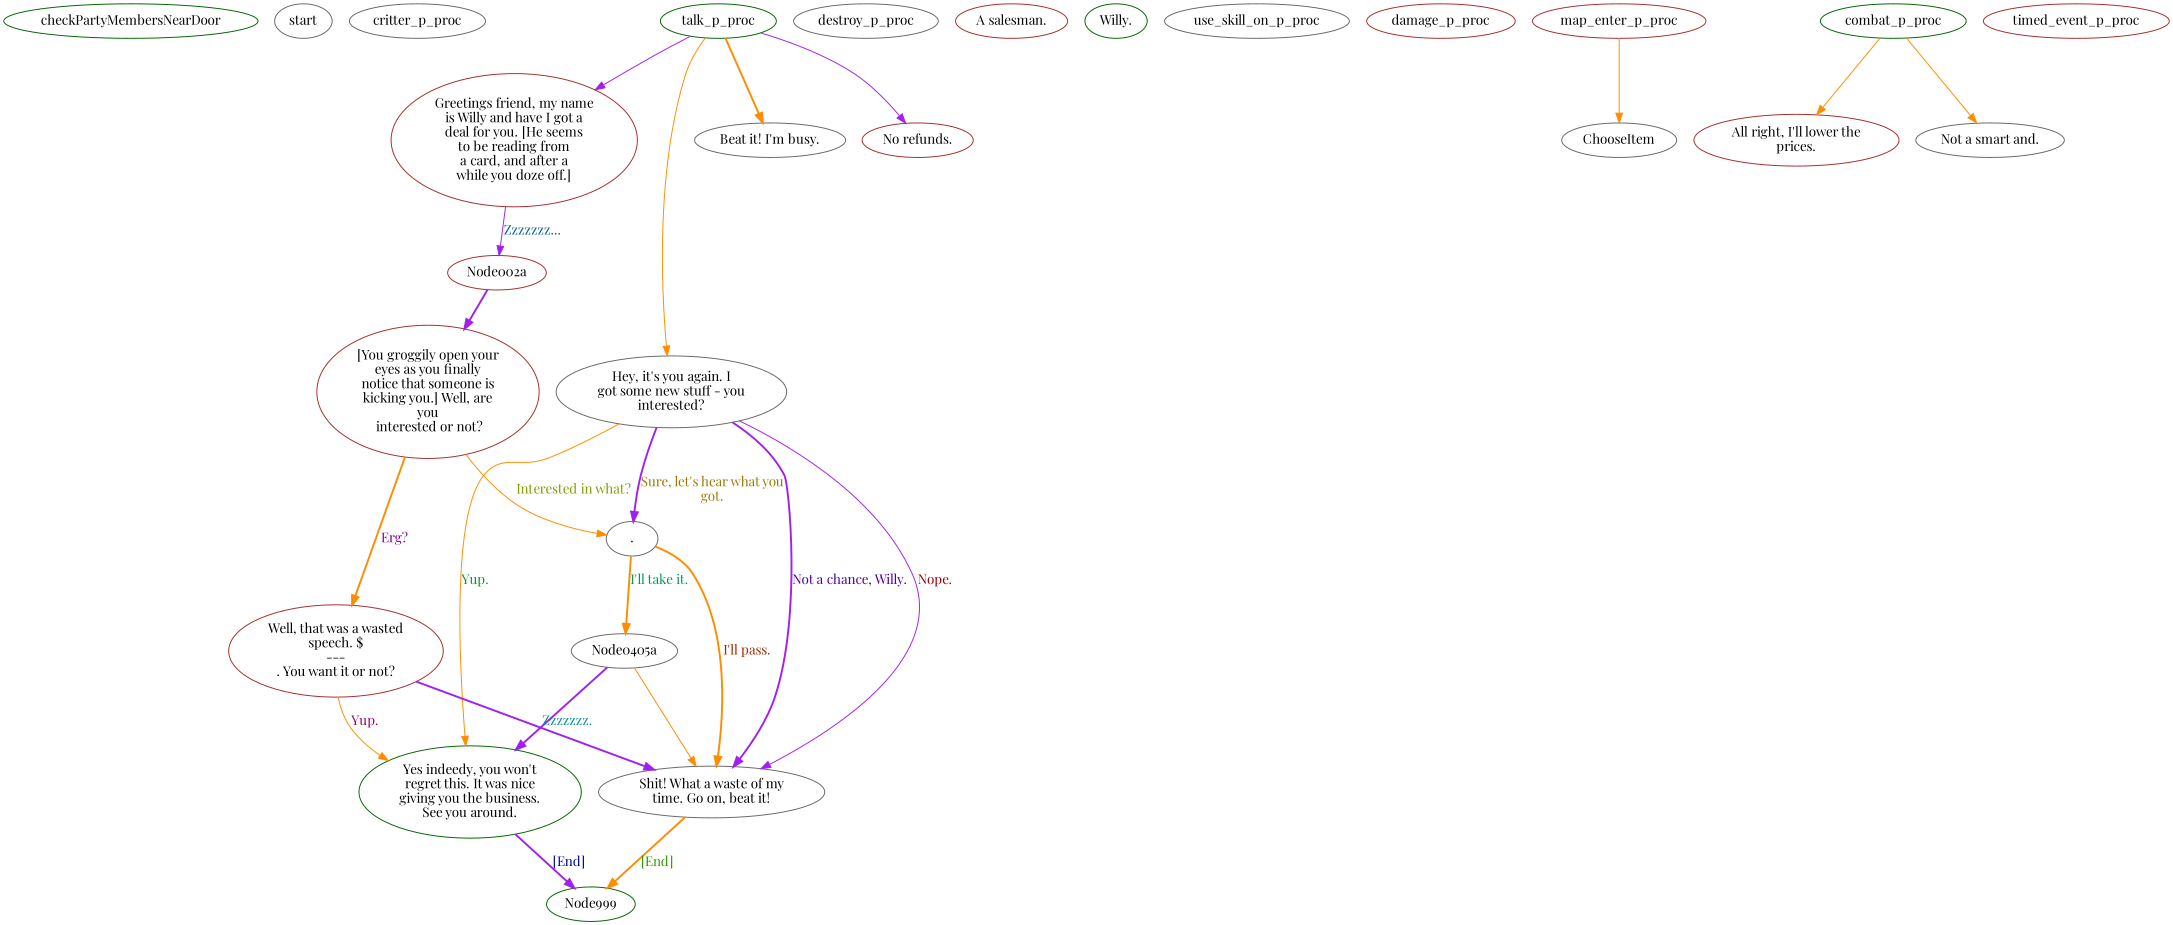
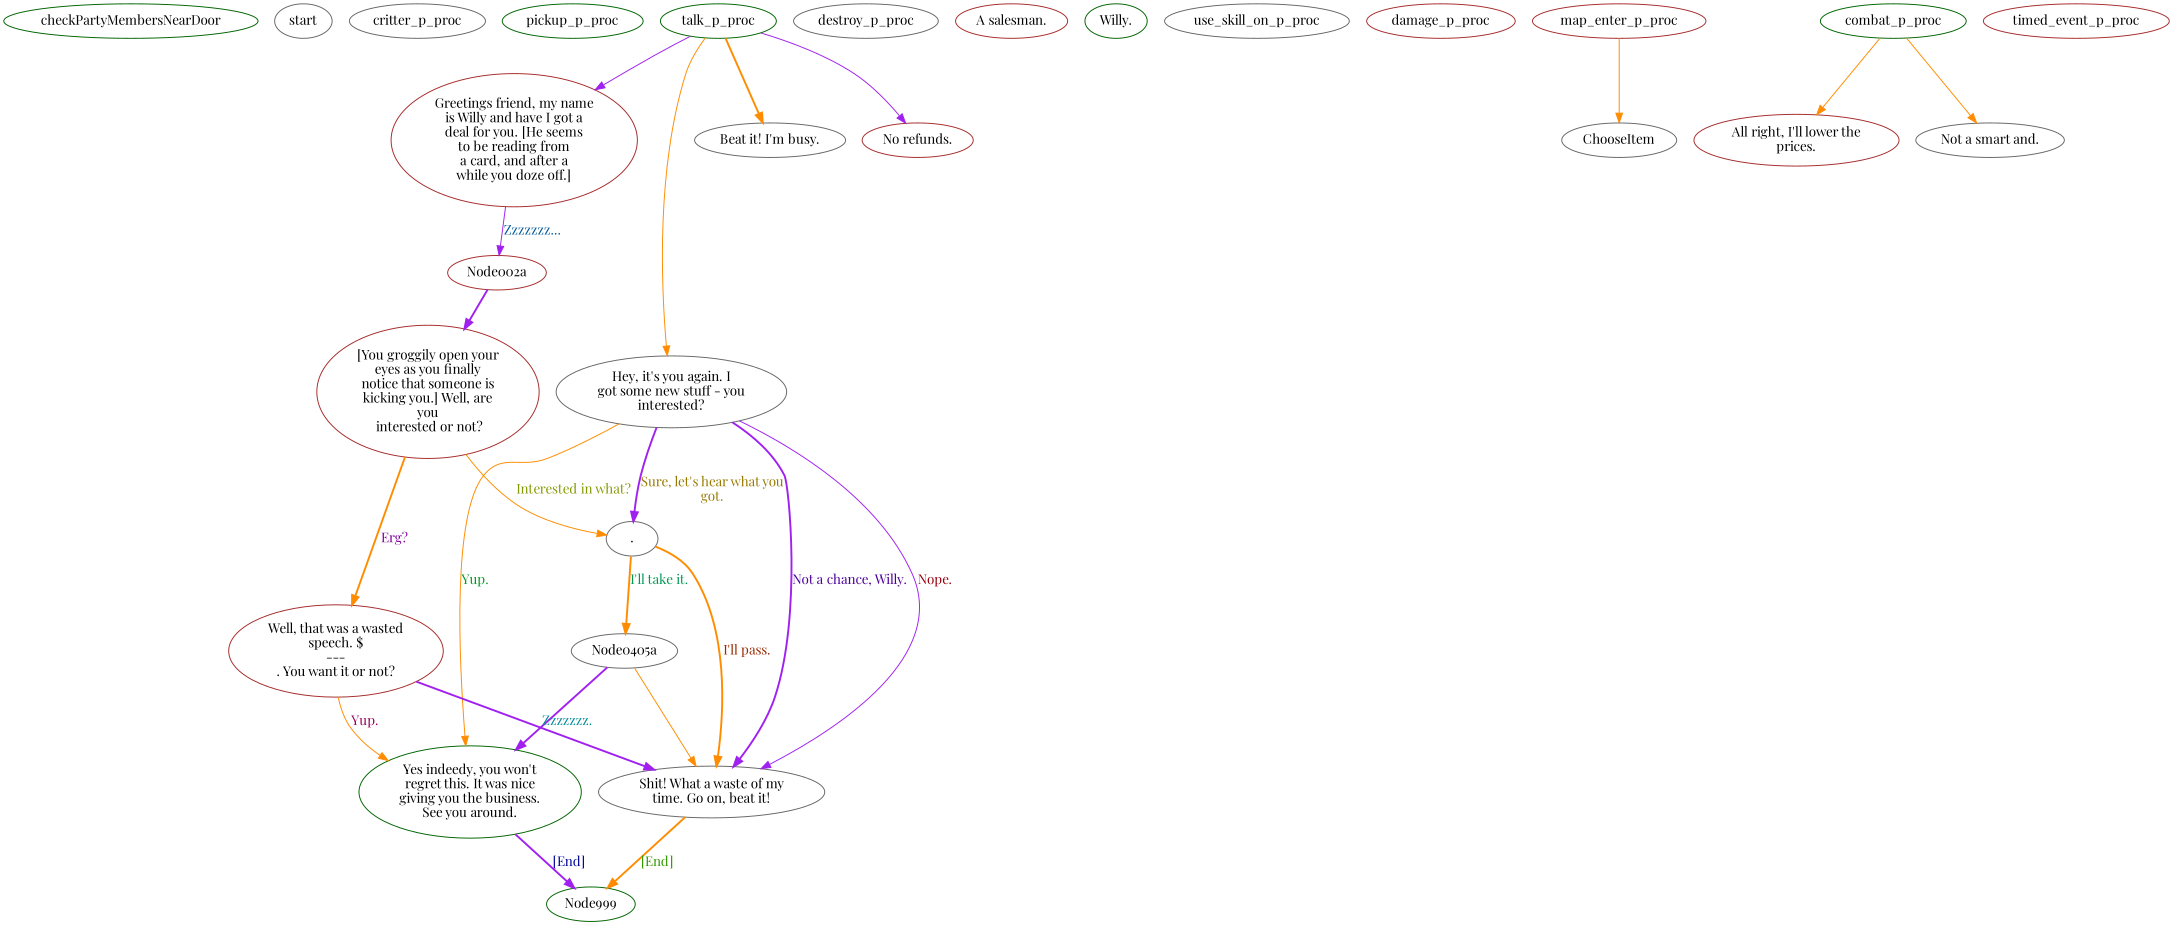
none -> (573, 21)
